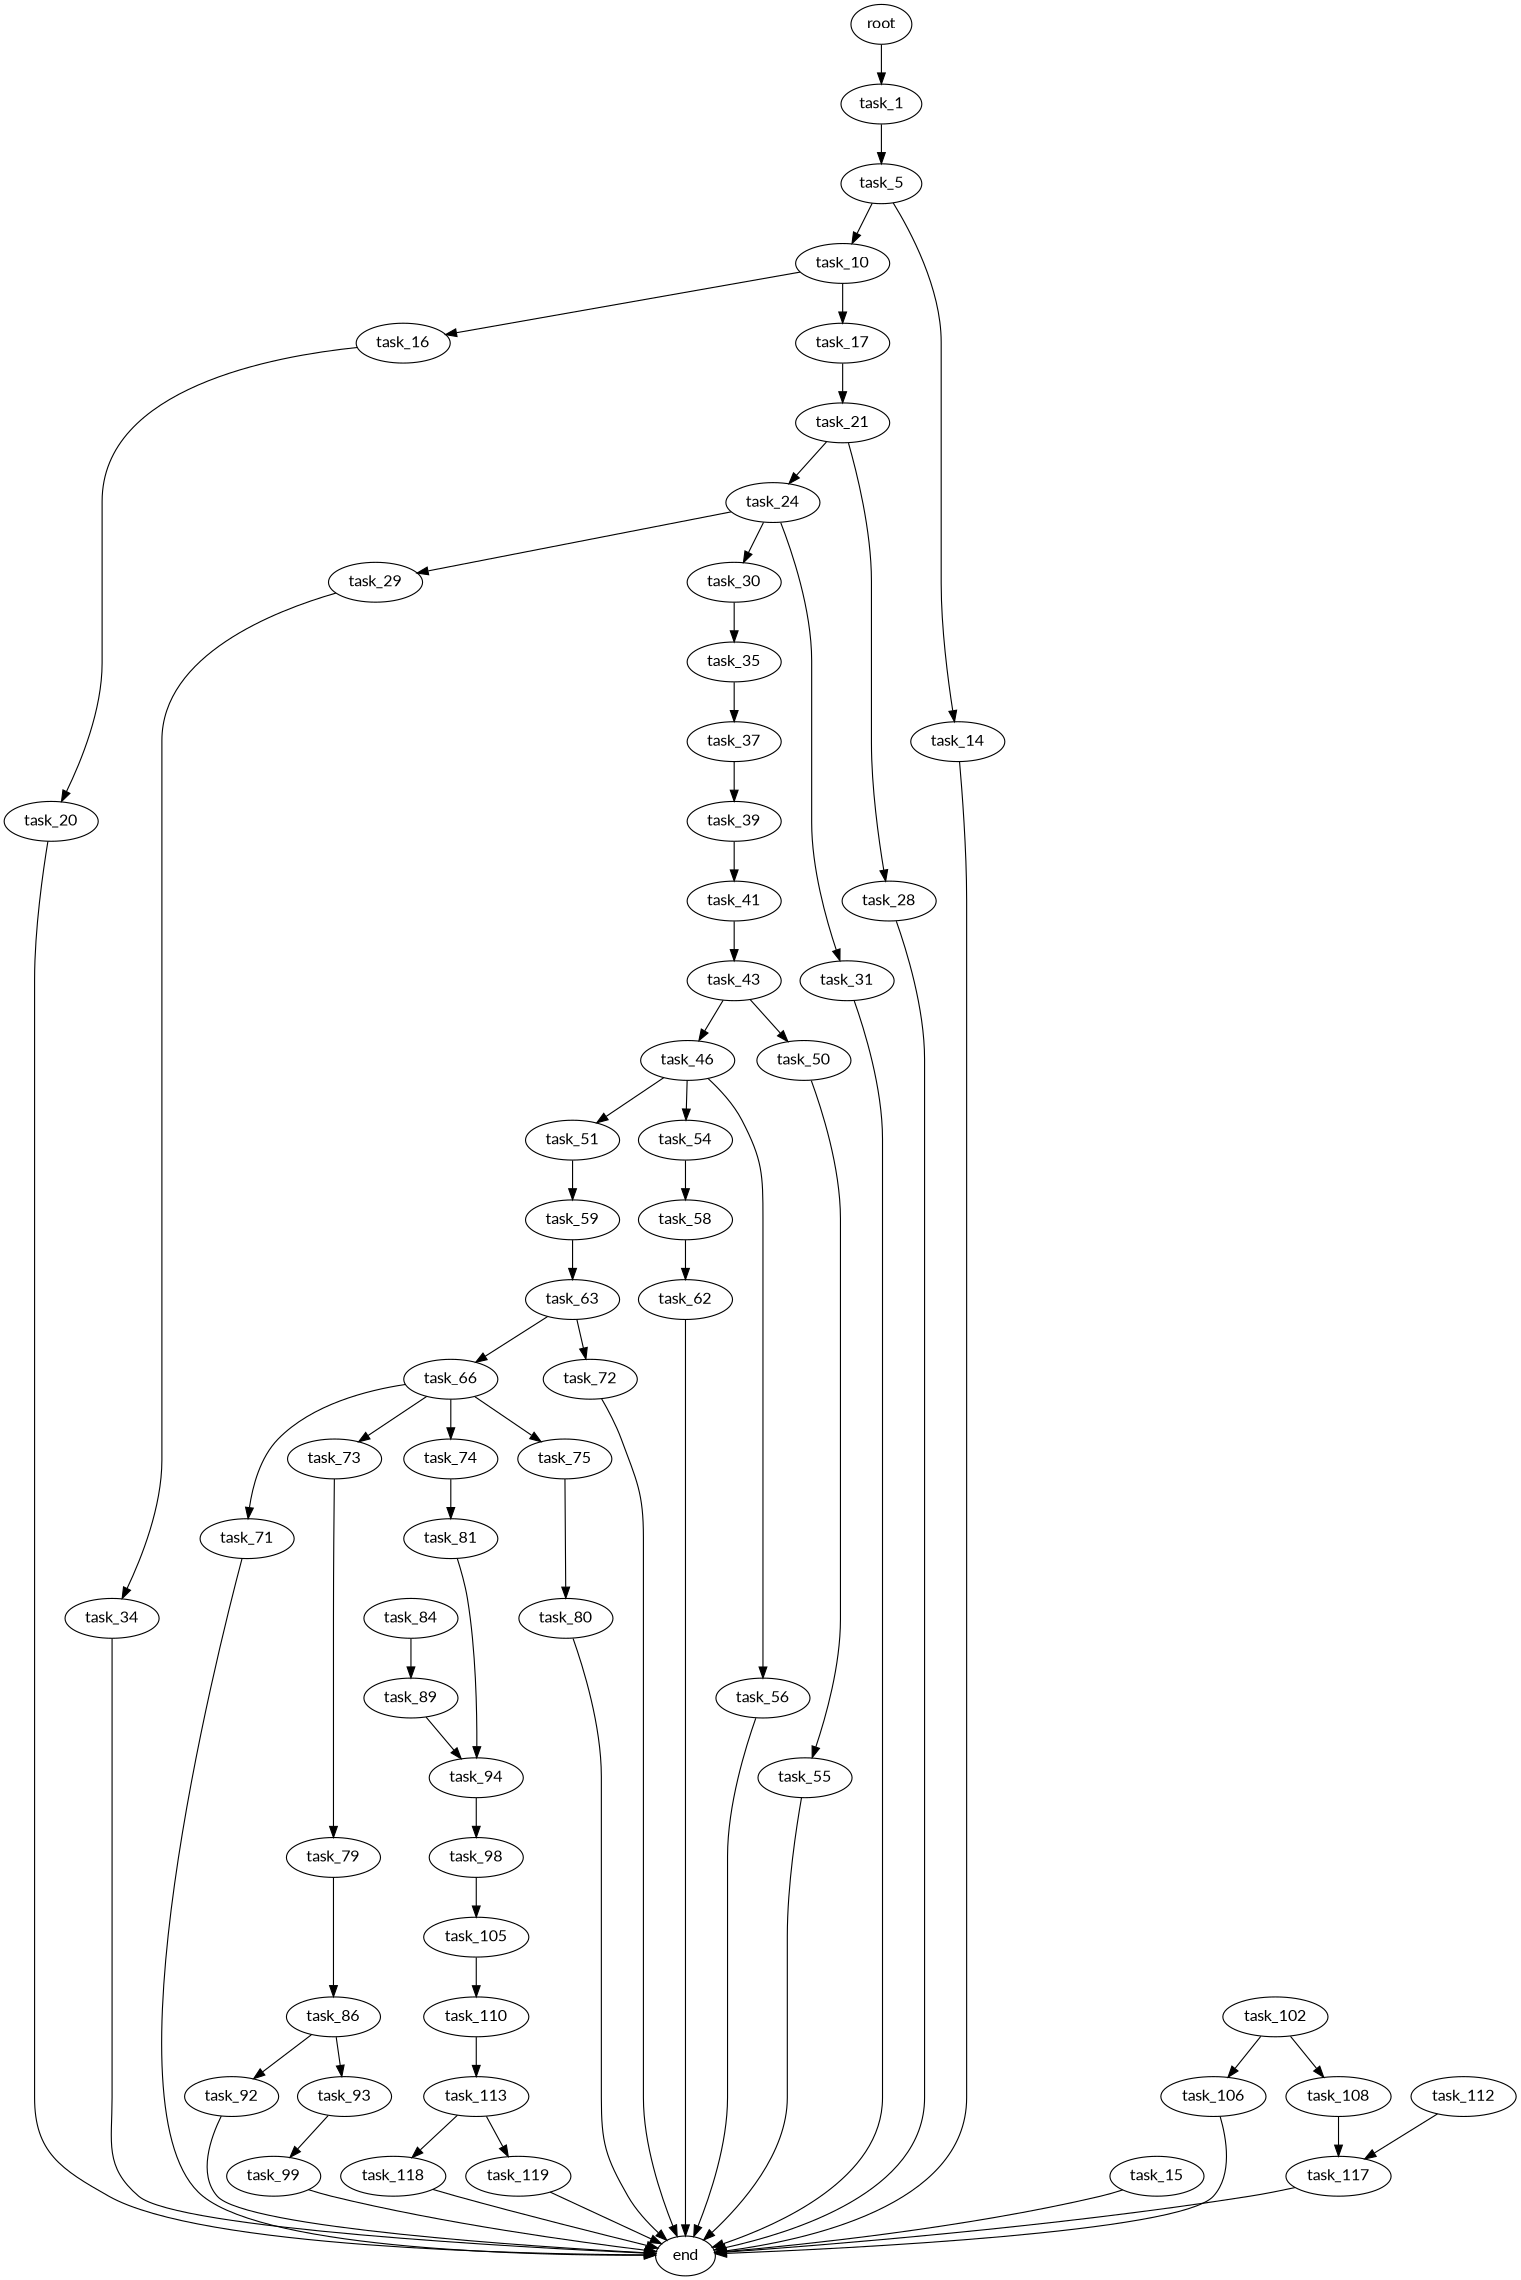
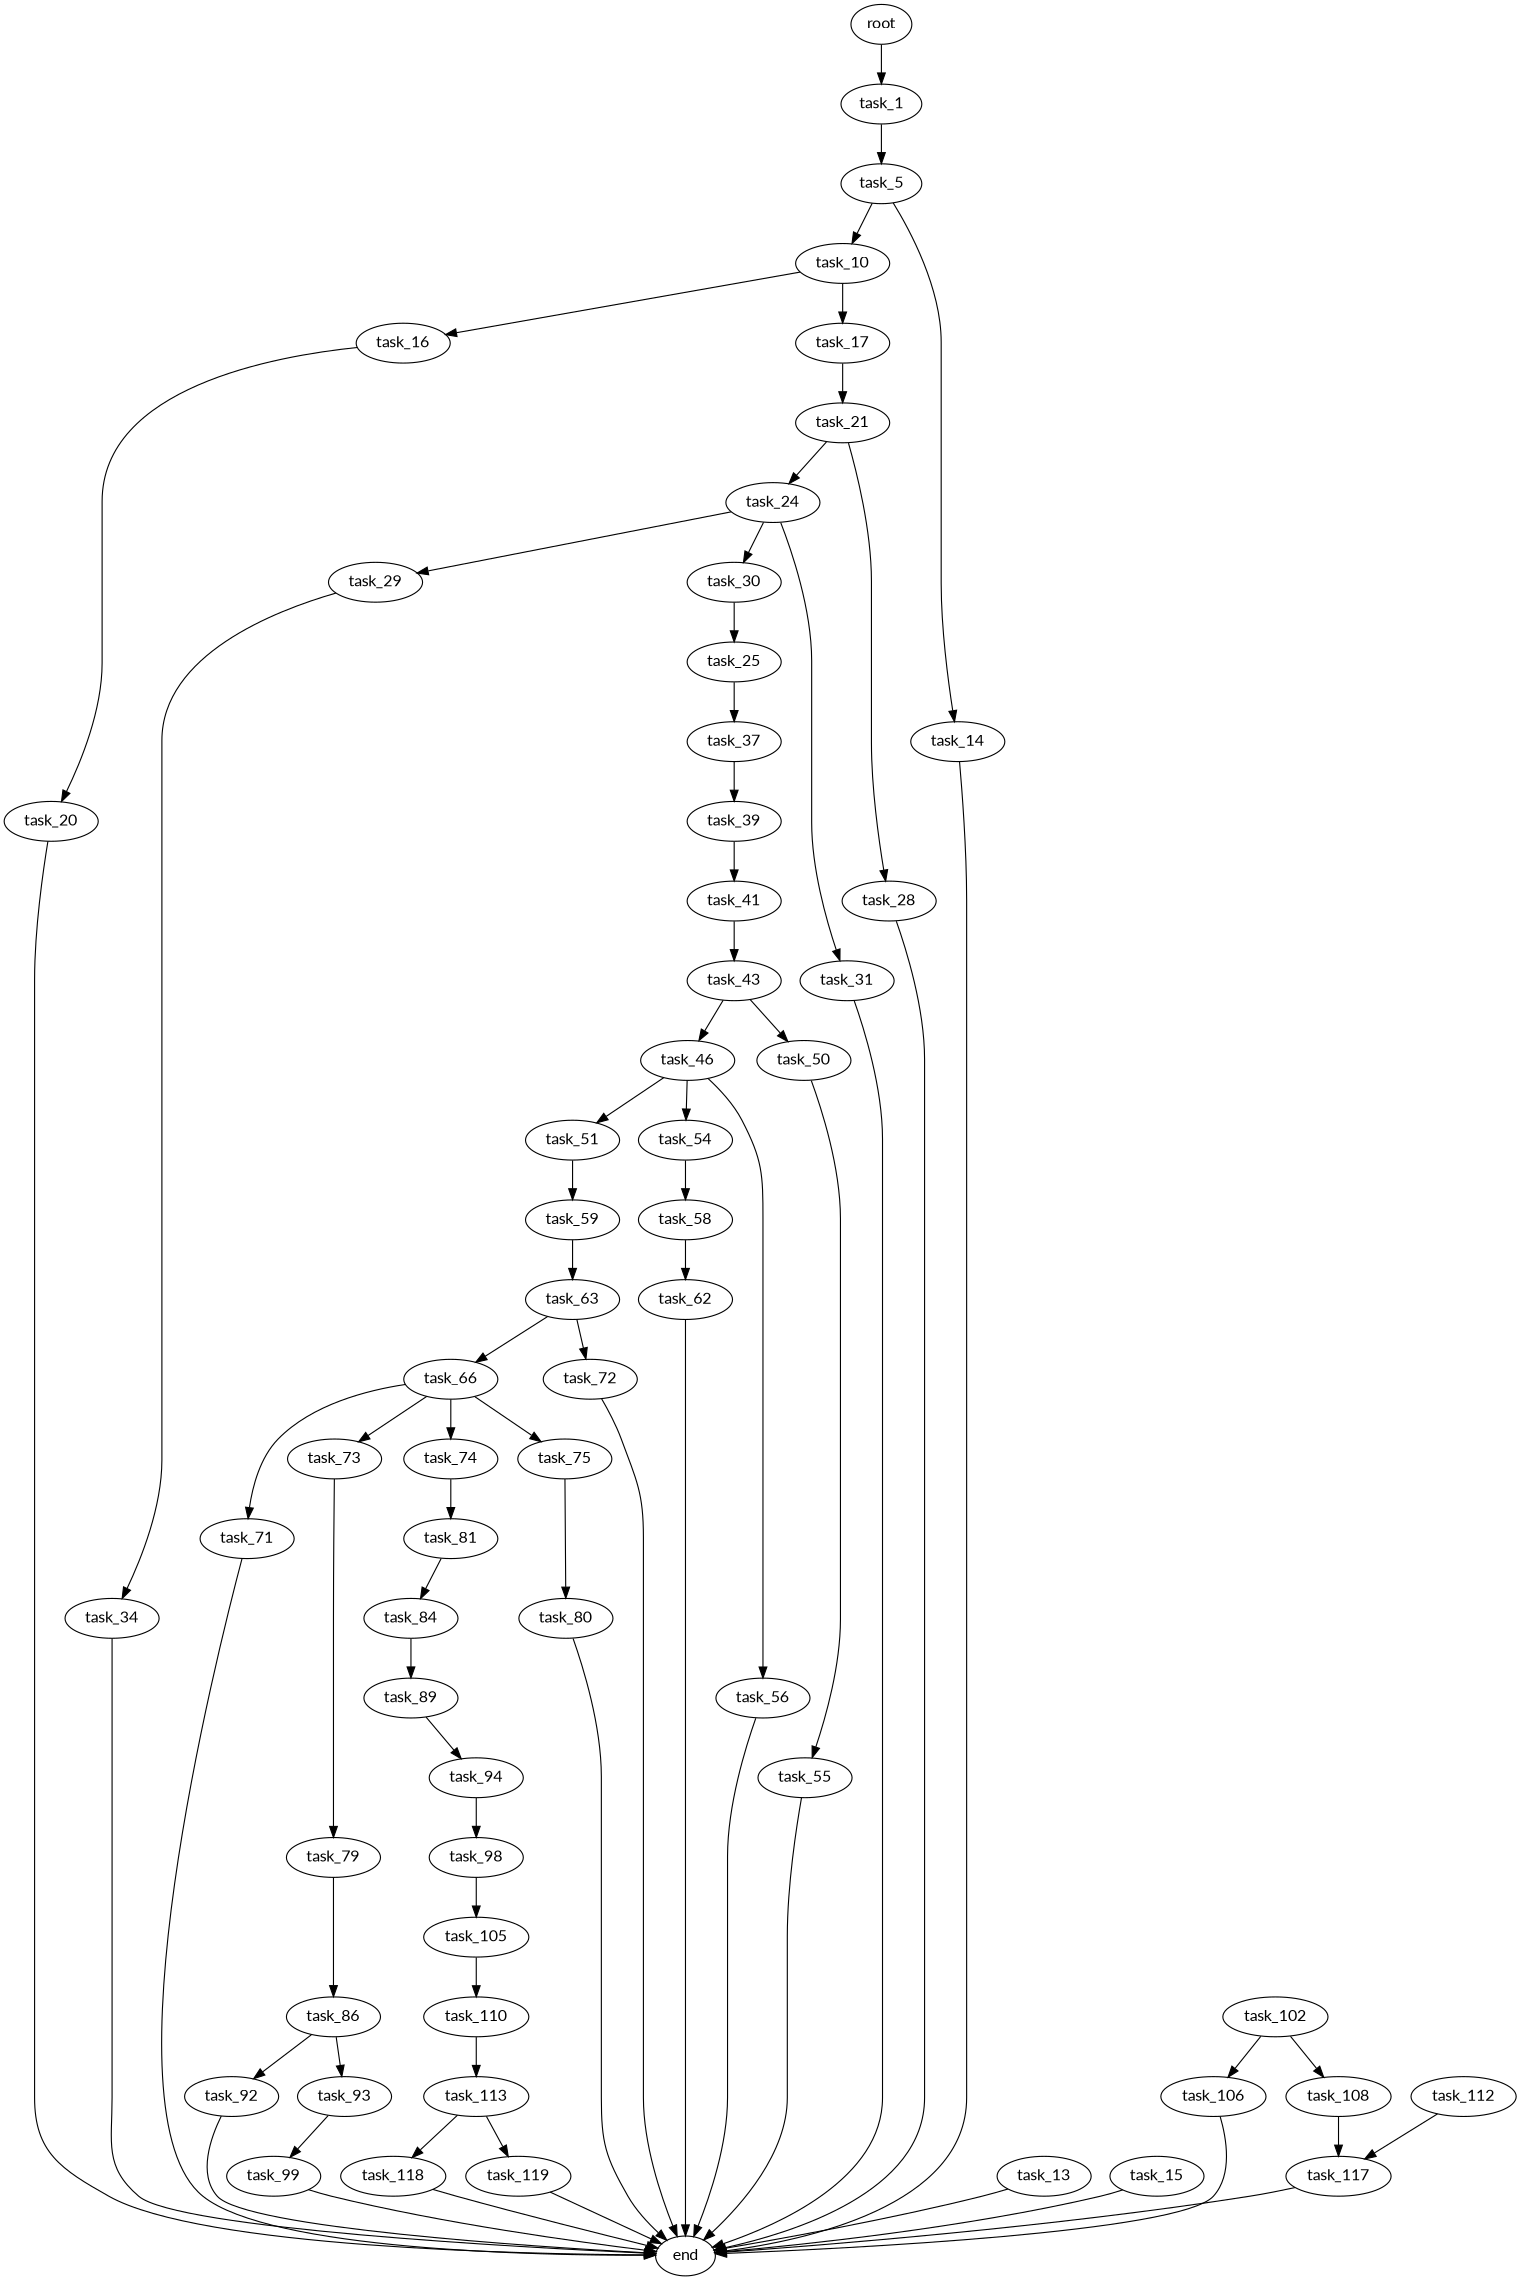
(734, 662) -> (734, 662)
(474, 1652) -> (433, 1574)
none -> (1044, 2176)
